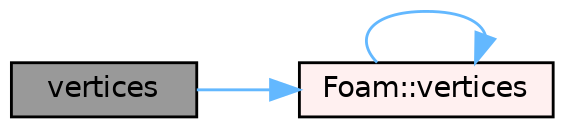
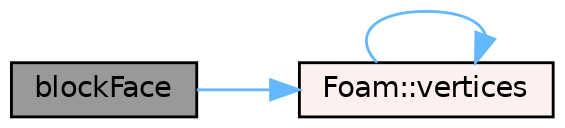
(104, 90) -> (104, 90)
